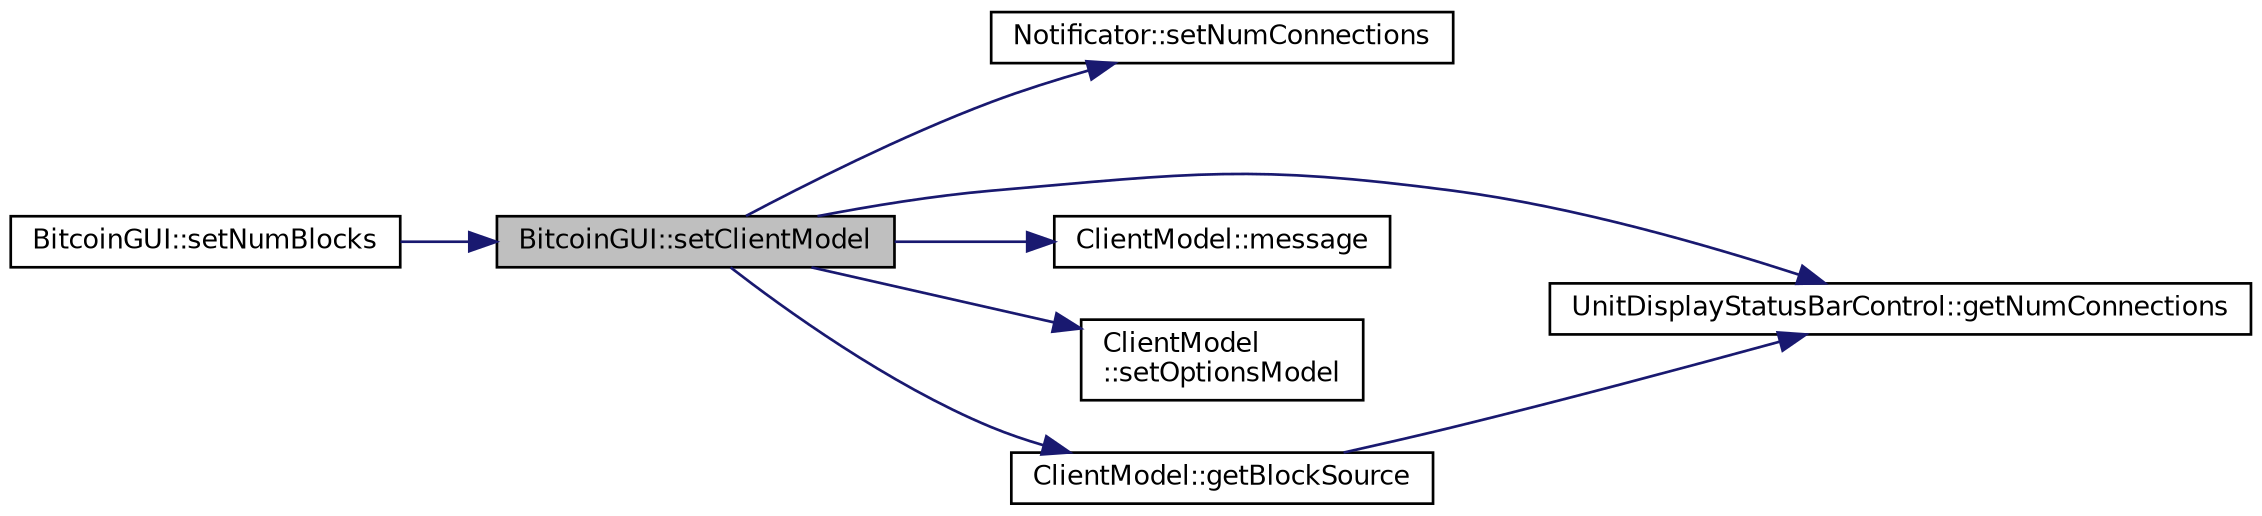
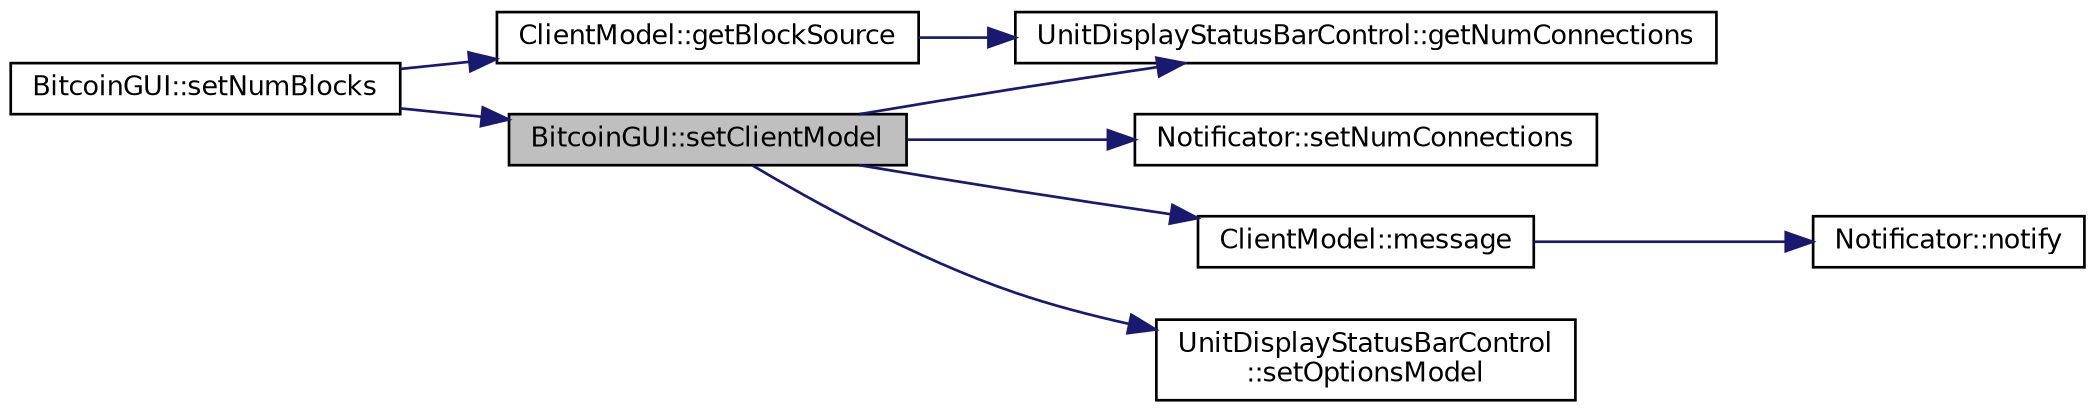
none -> (1949, 242)
(1222, 360) -> (1366, 360)
(880, 370) -> (435, 65)
